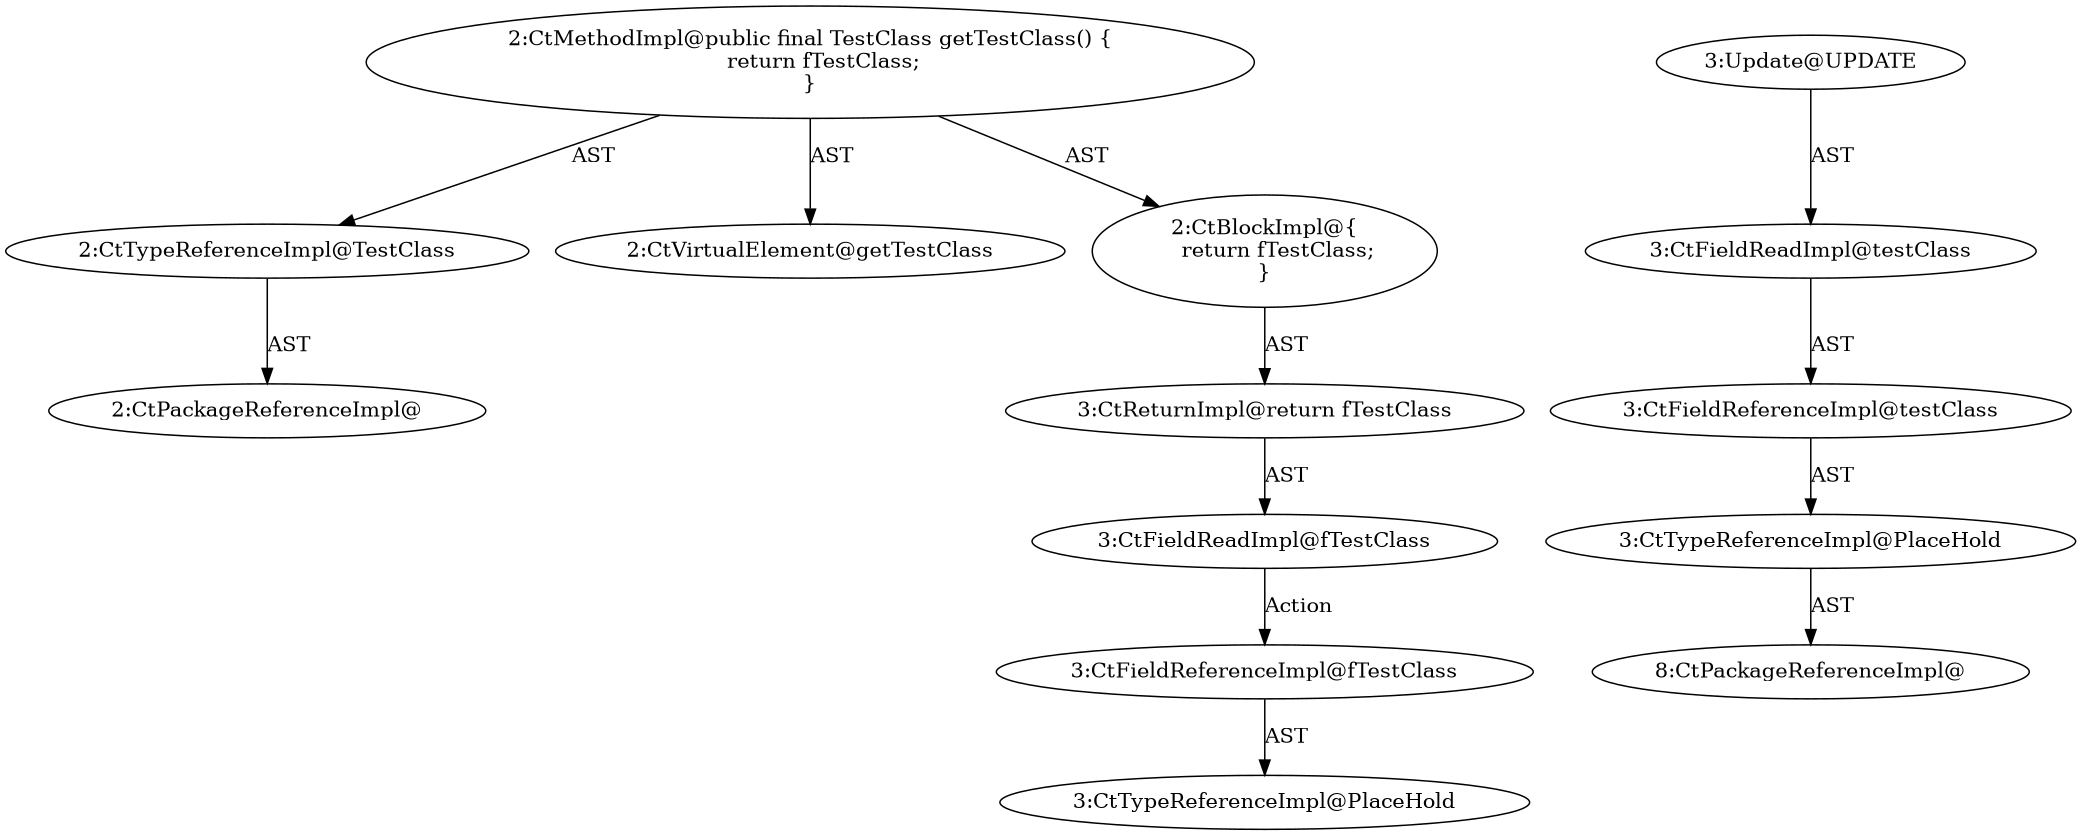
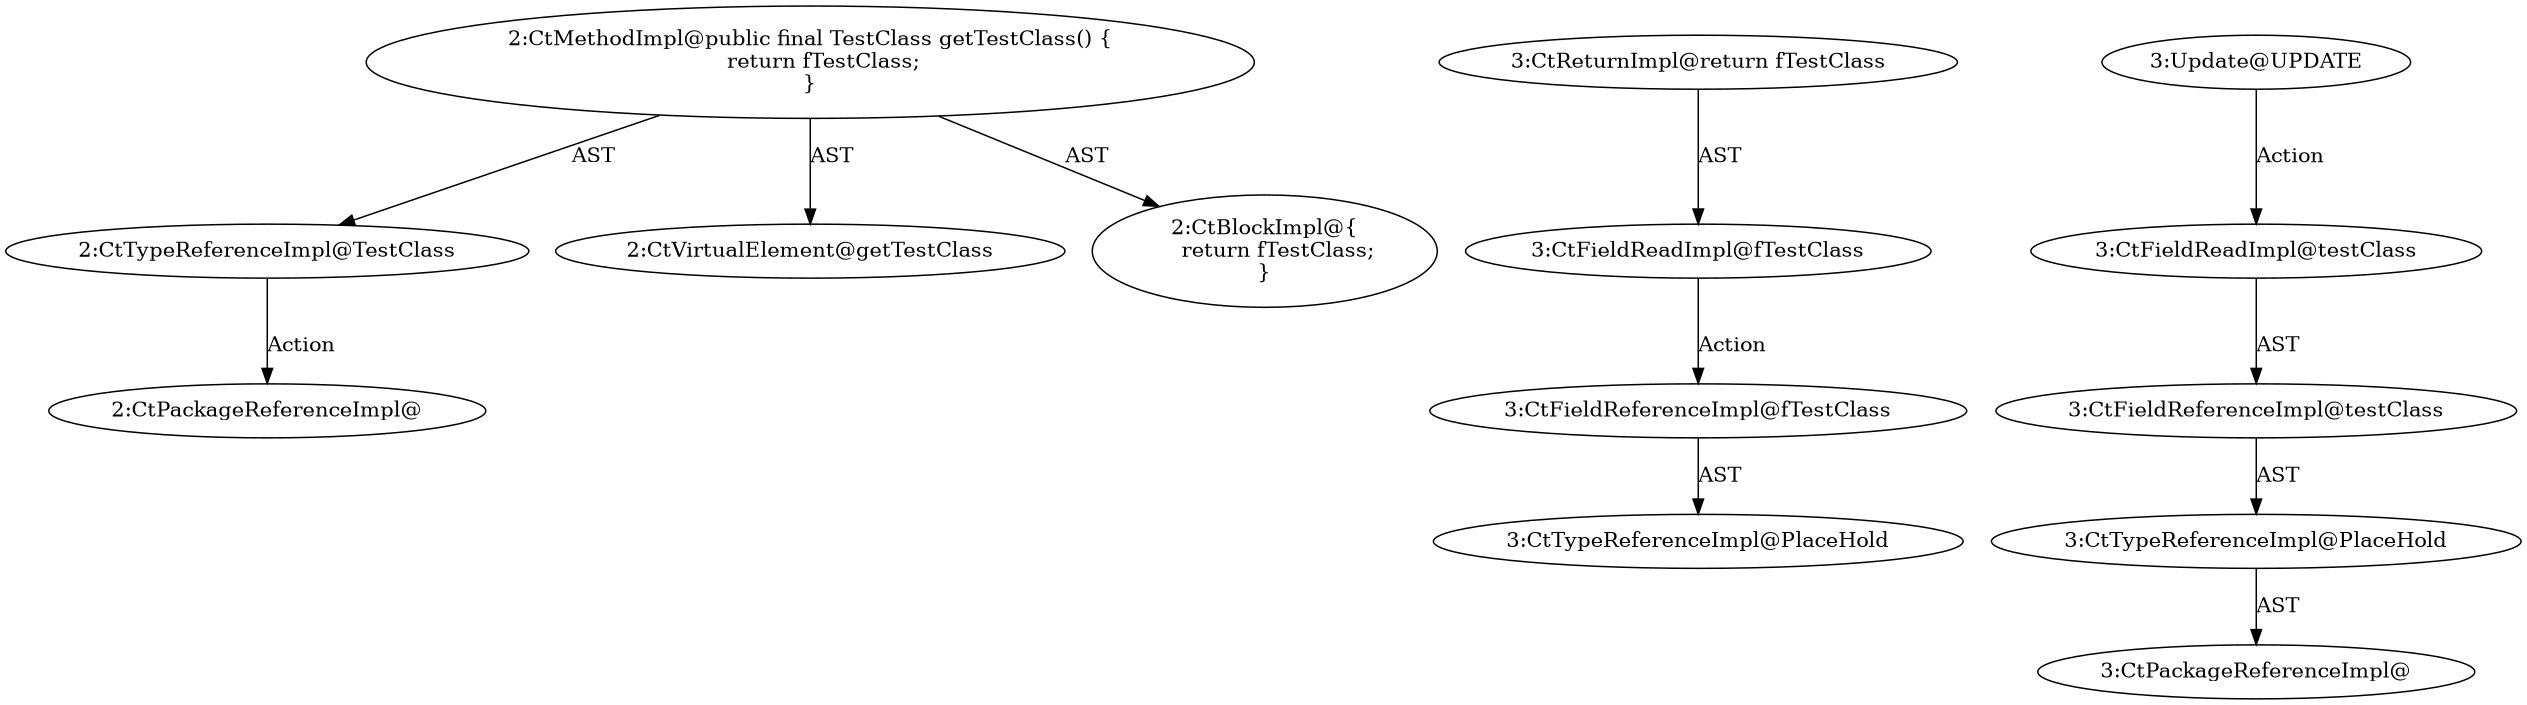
(1833, 157) -> (2291, 157)
(1265, 338) -> none
(289, 346) -> (302, 346)
(1811, 672) -> (2256, 672)
